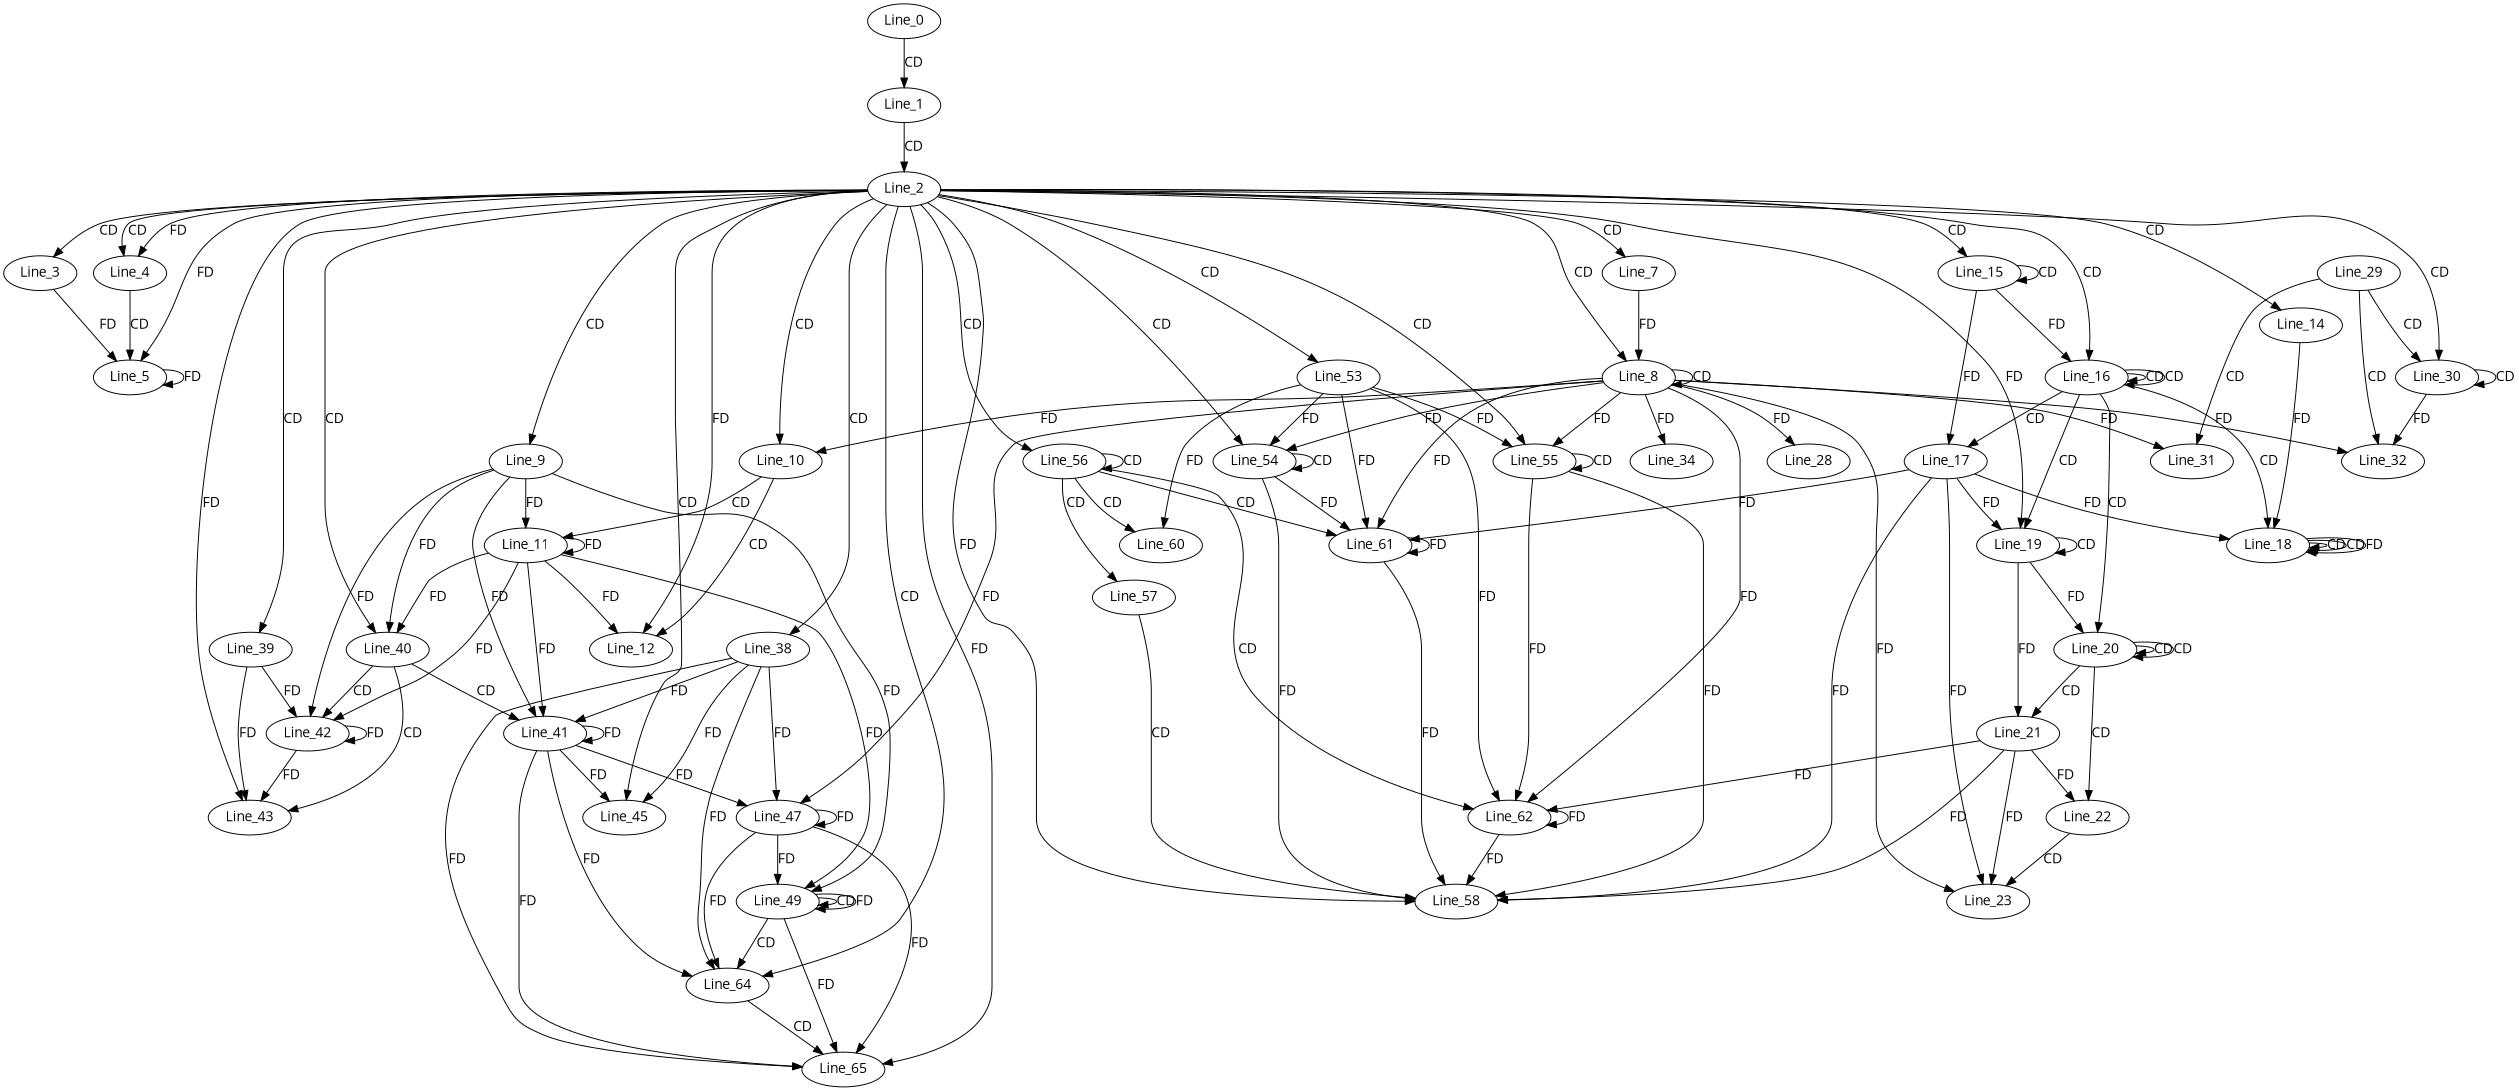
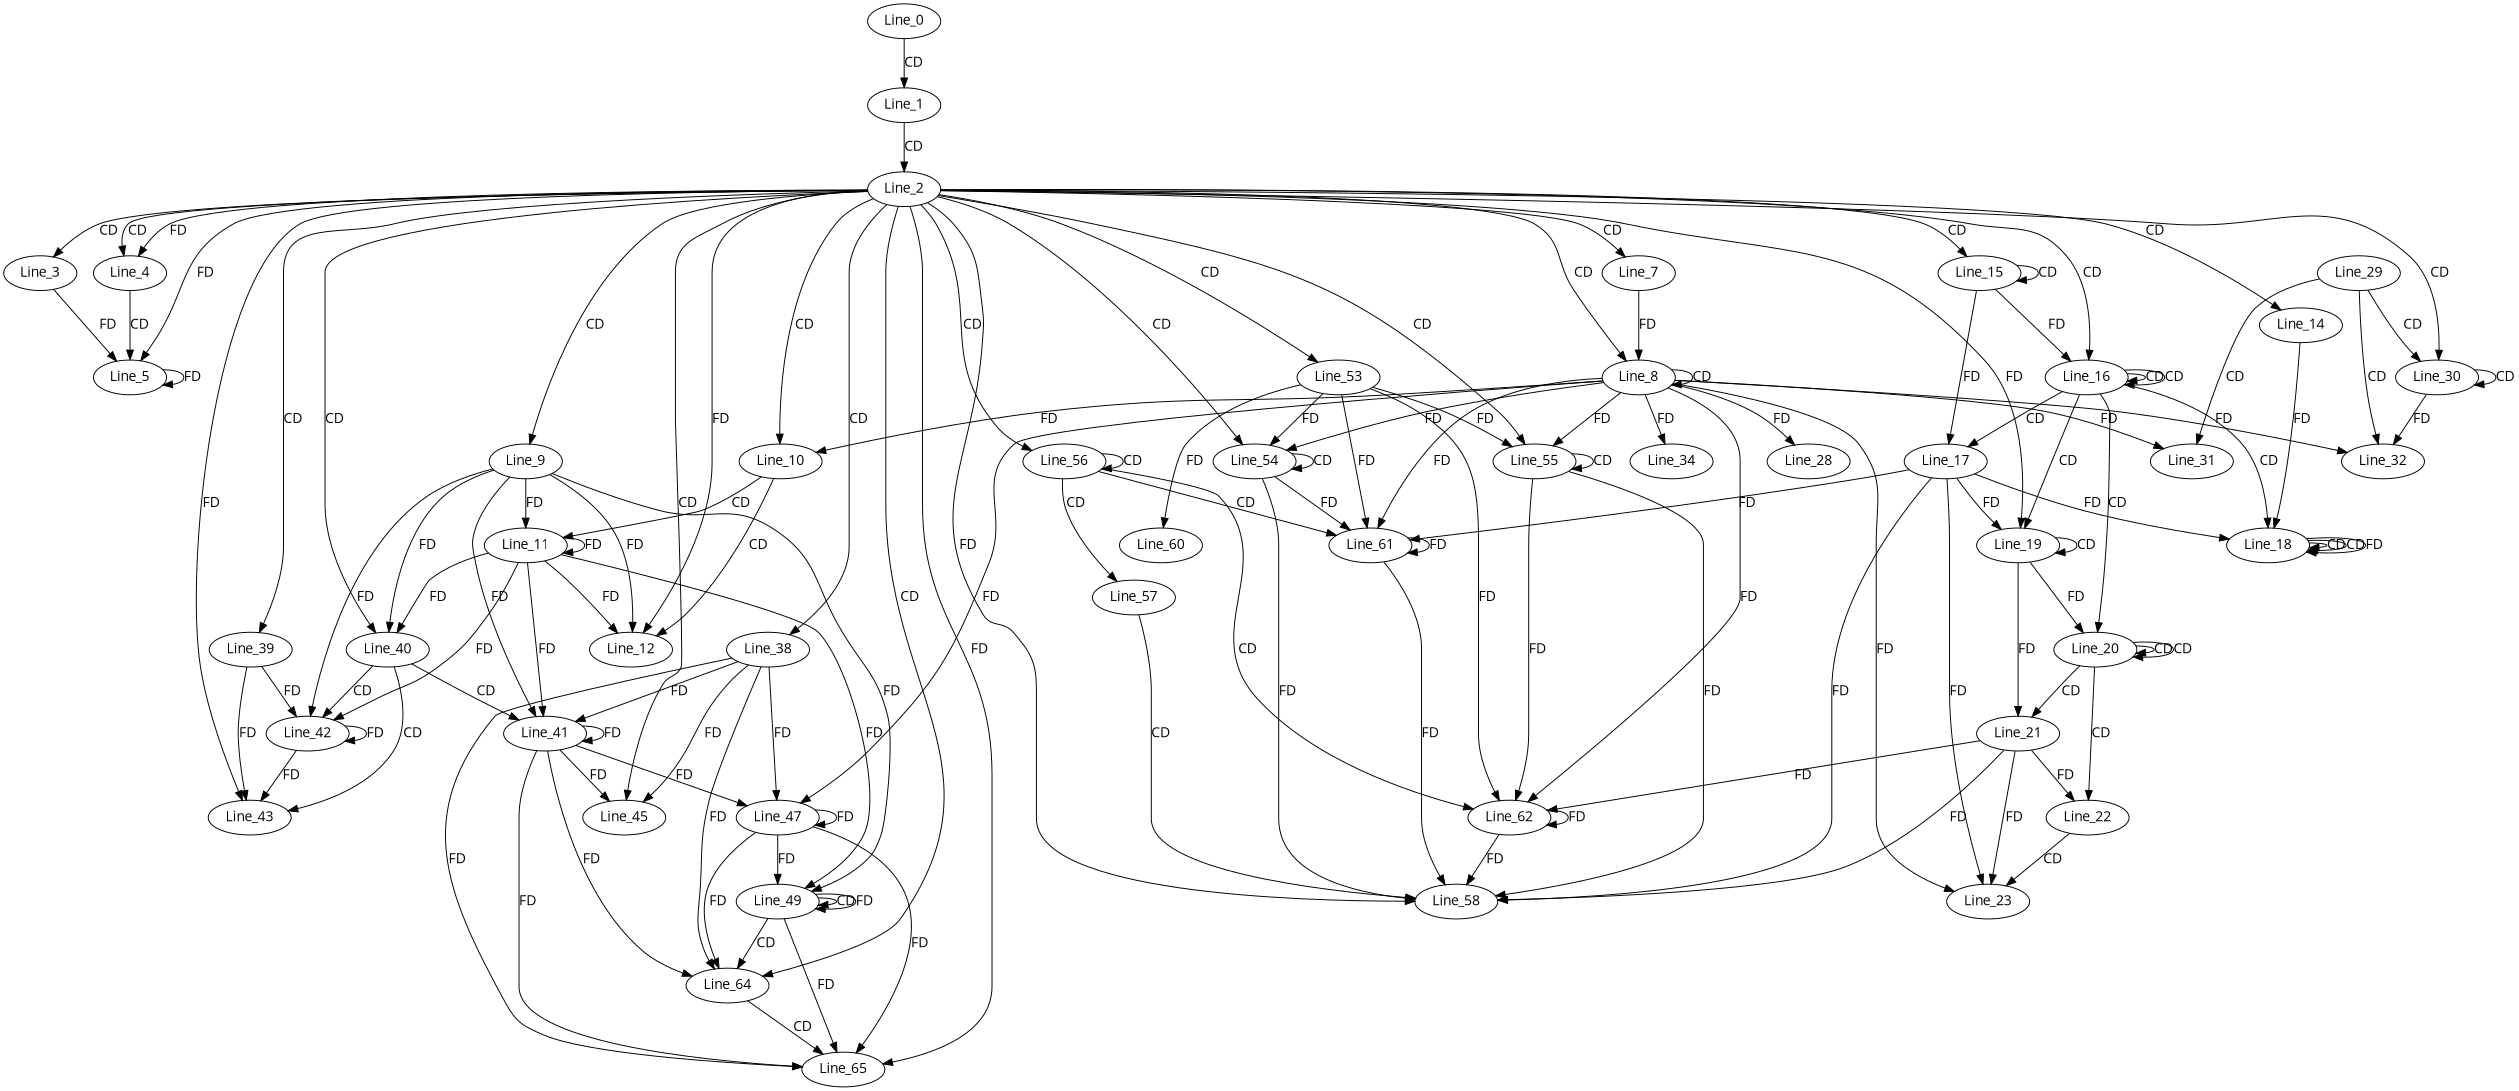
(1098, 506) -> none
none -> (615, 535)
